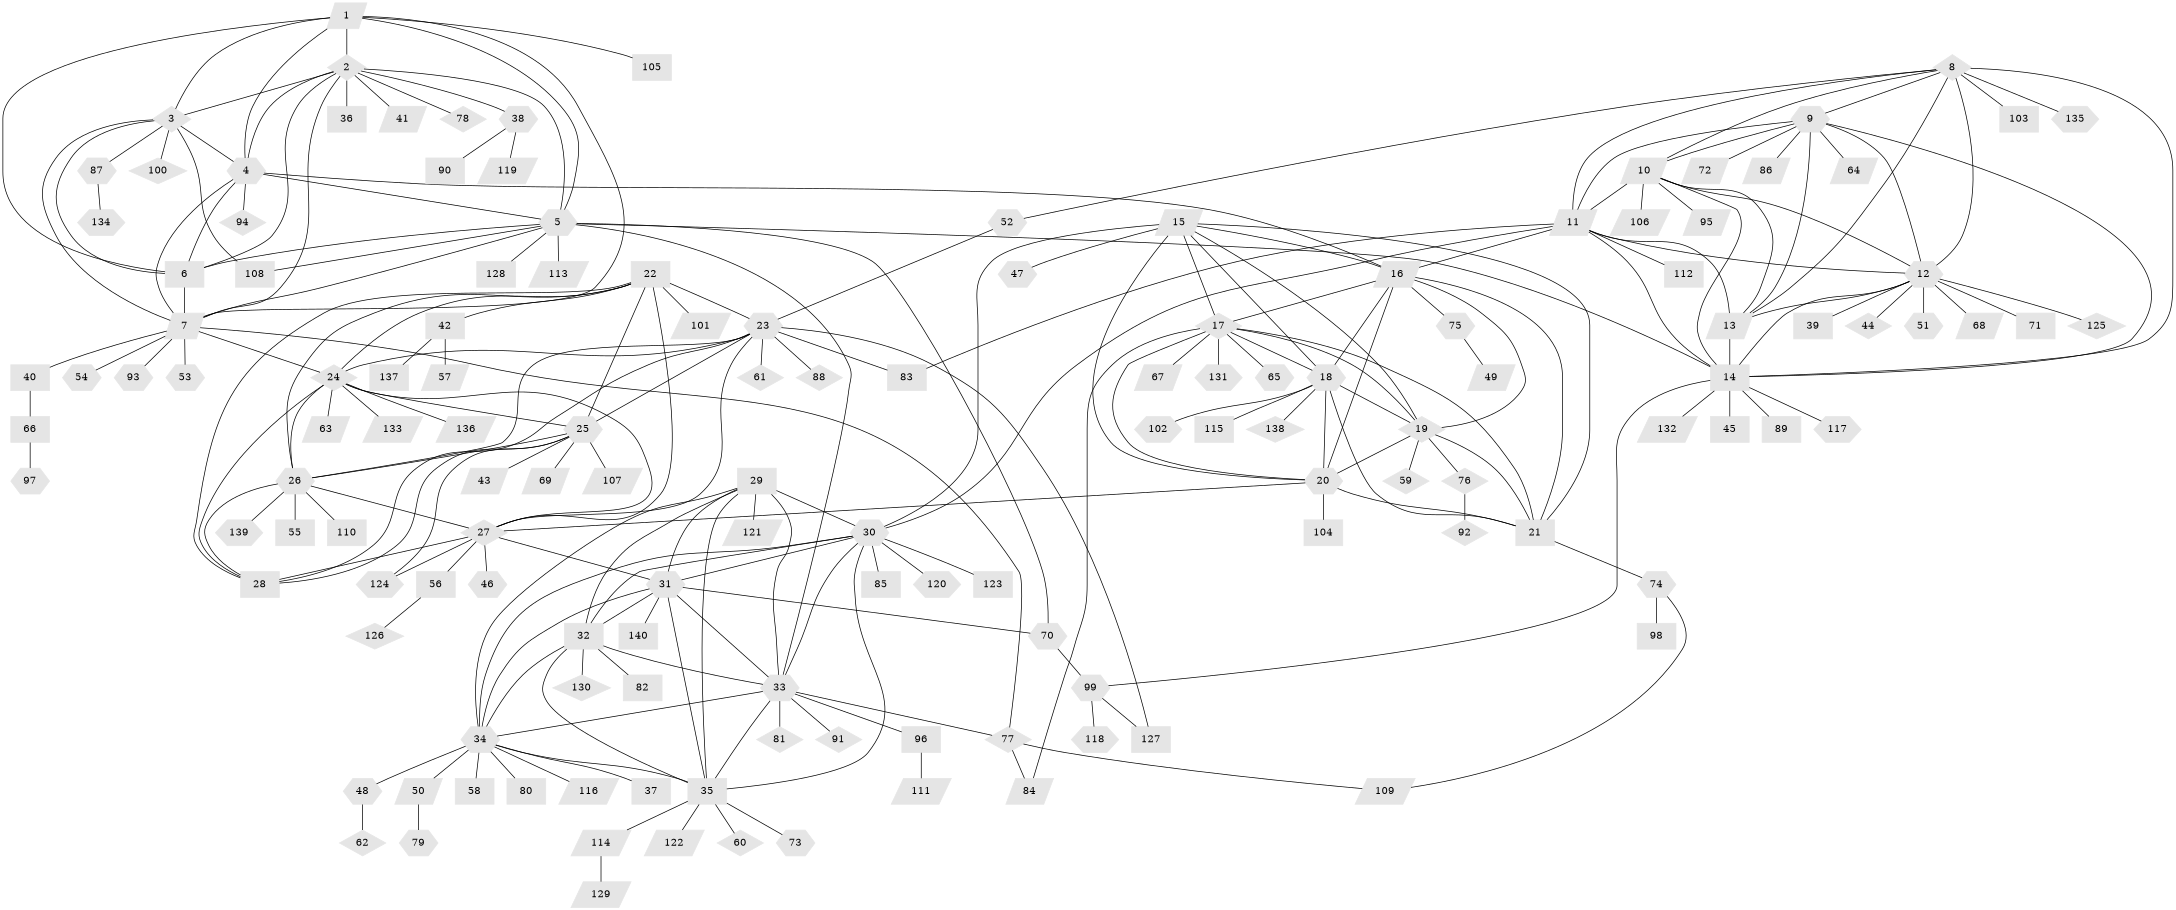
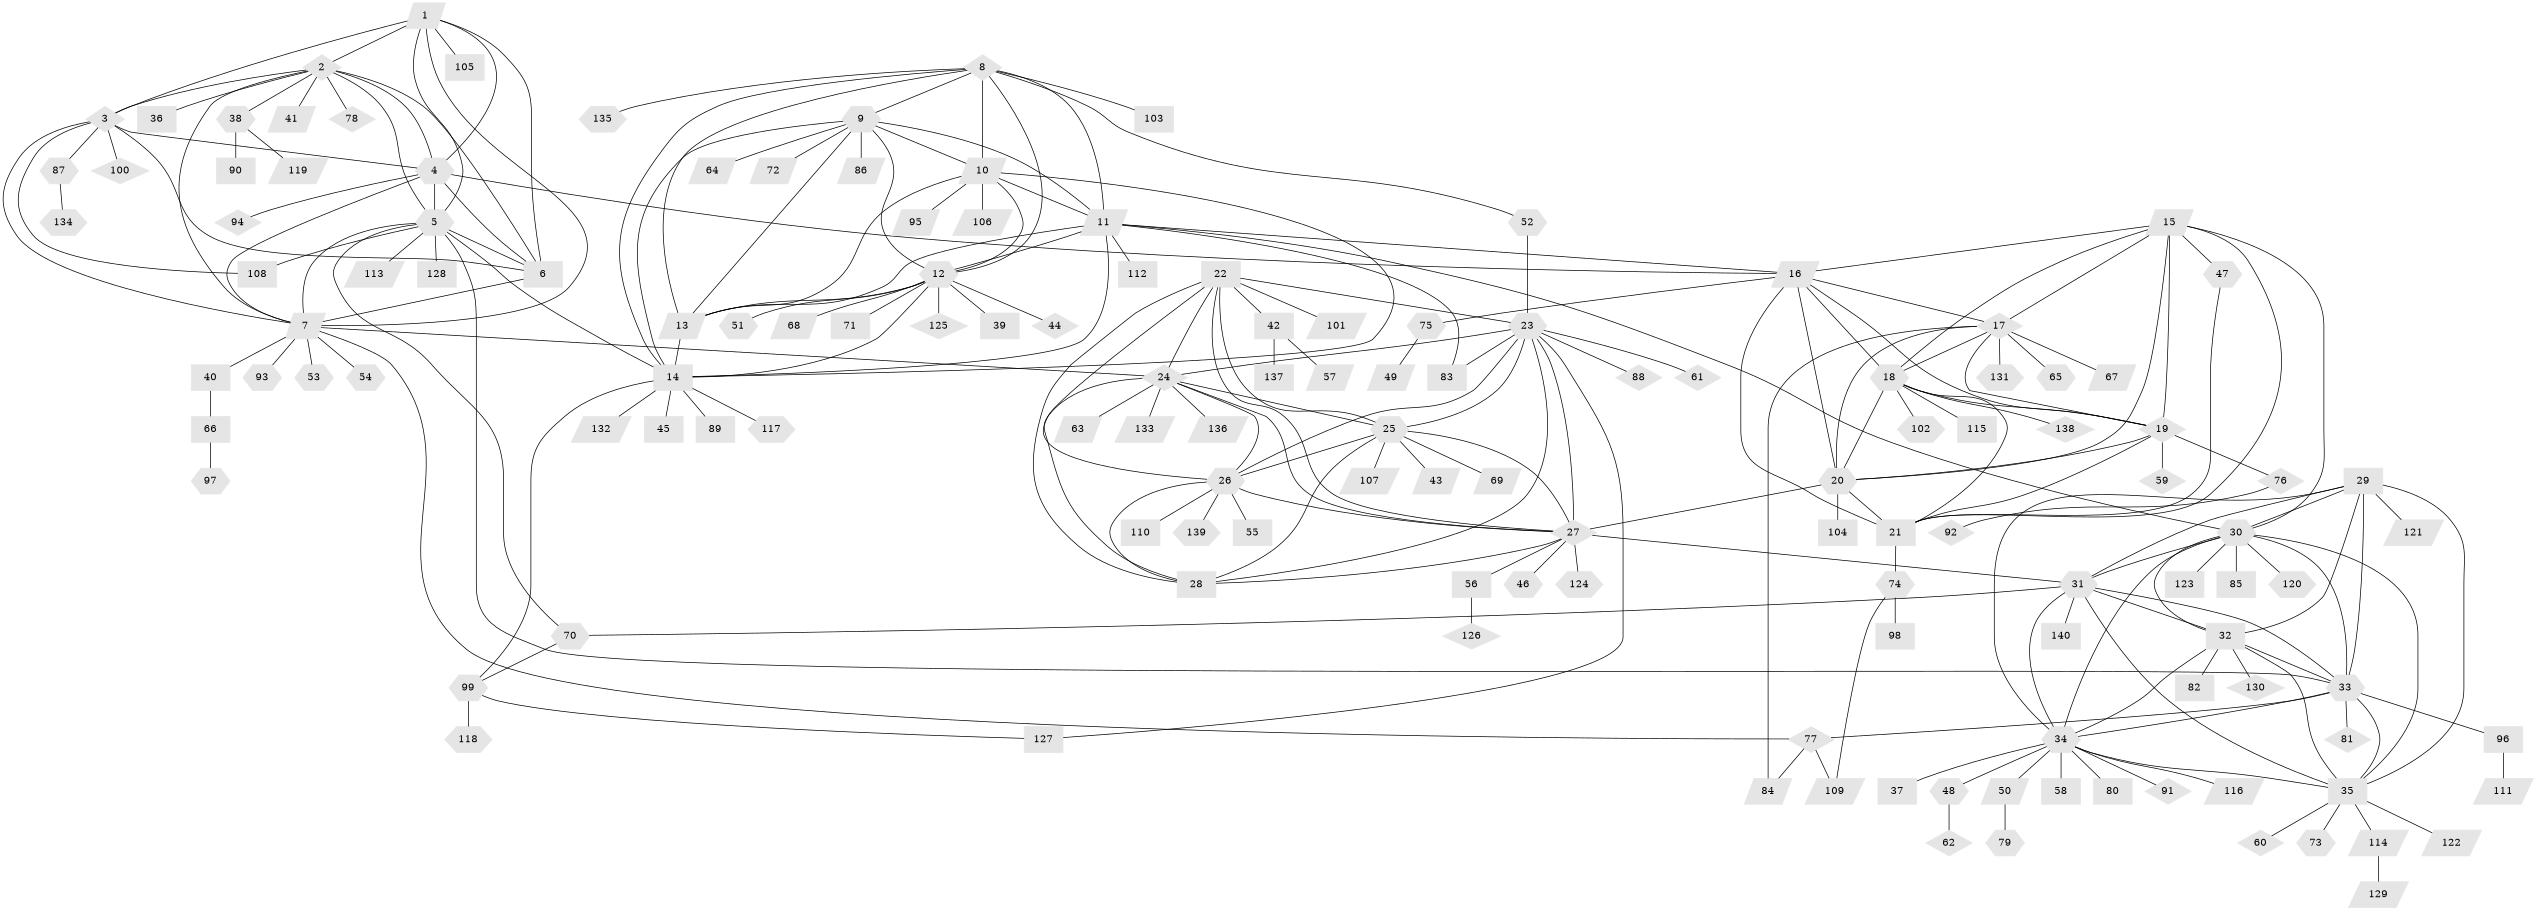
(1416, 382) -> (2194, 492)
(453, 470) -> (1502, 454)
(811, 715) -> (2116, 766)
